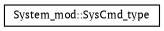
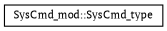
(82, 16) -> (84, 16)
